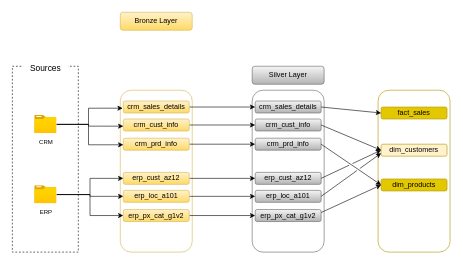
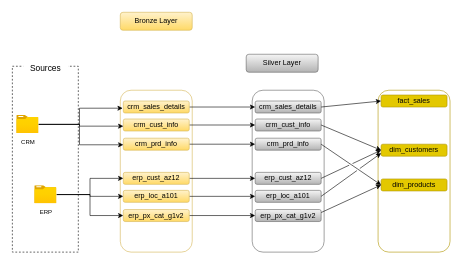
(288, 75) -> (282, 63)
(414, 113) -> (414, 101)
(46, 125) -> (28, 125)
(414, 150) -> (414, 150)
